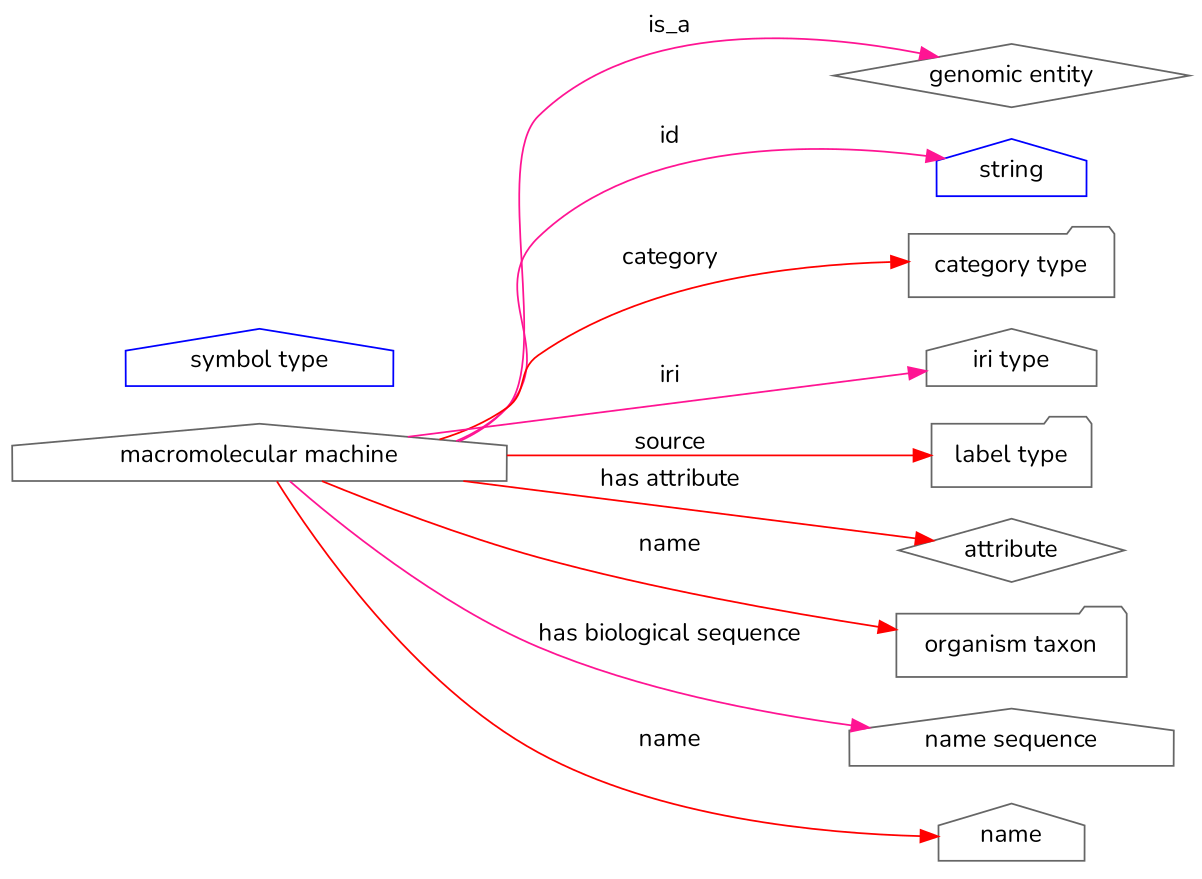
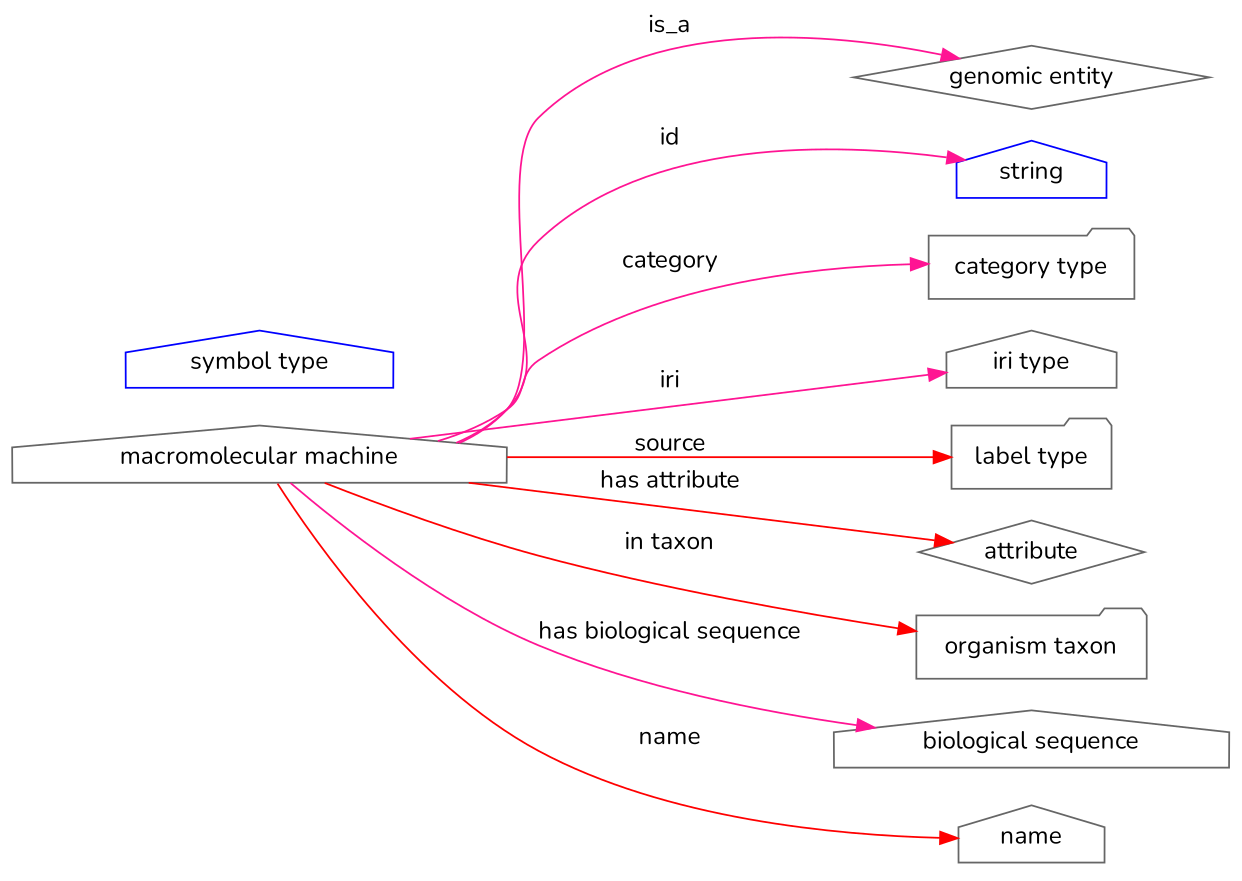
(642, 304) -> (652, 306)
(670, 544) -> (670, 542)
(1012, 740) -> (1032, 742)
